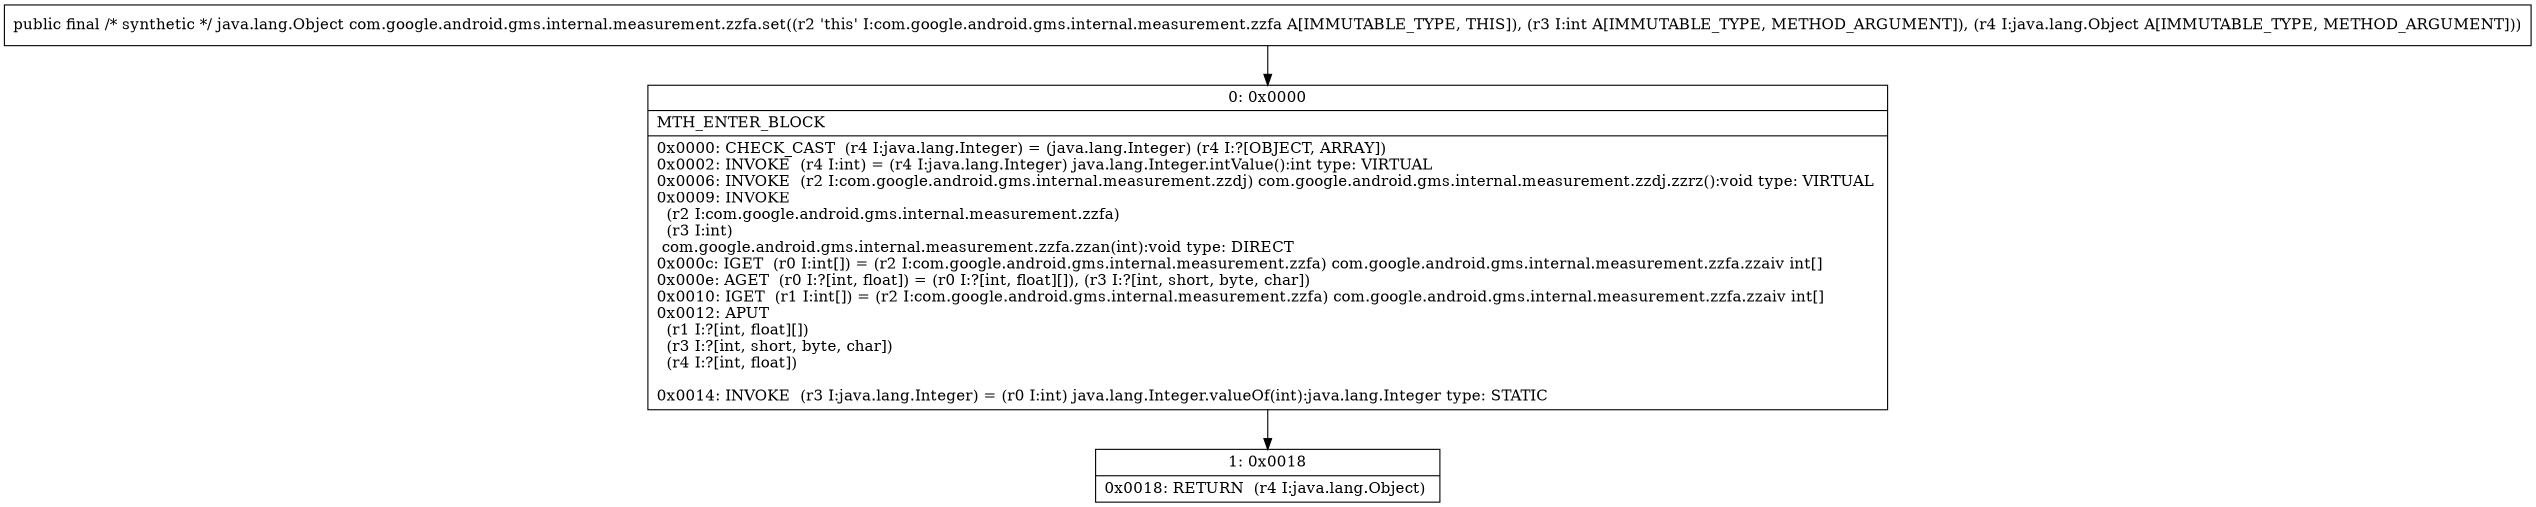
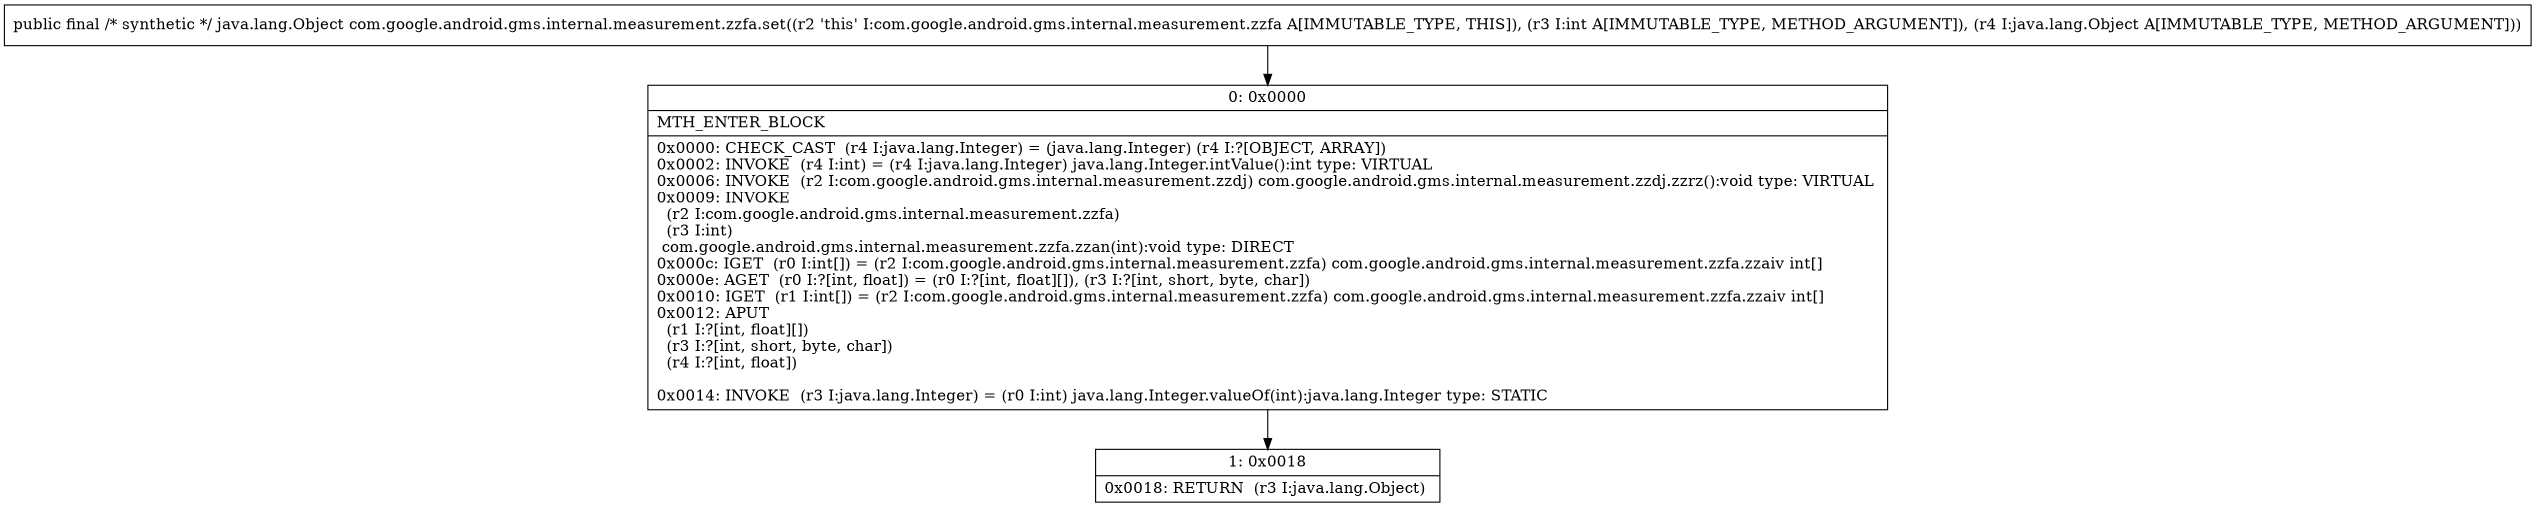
(1268, 488) -> (1268, 488)
